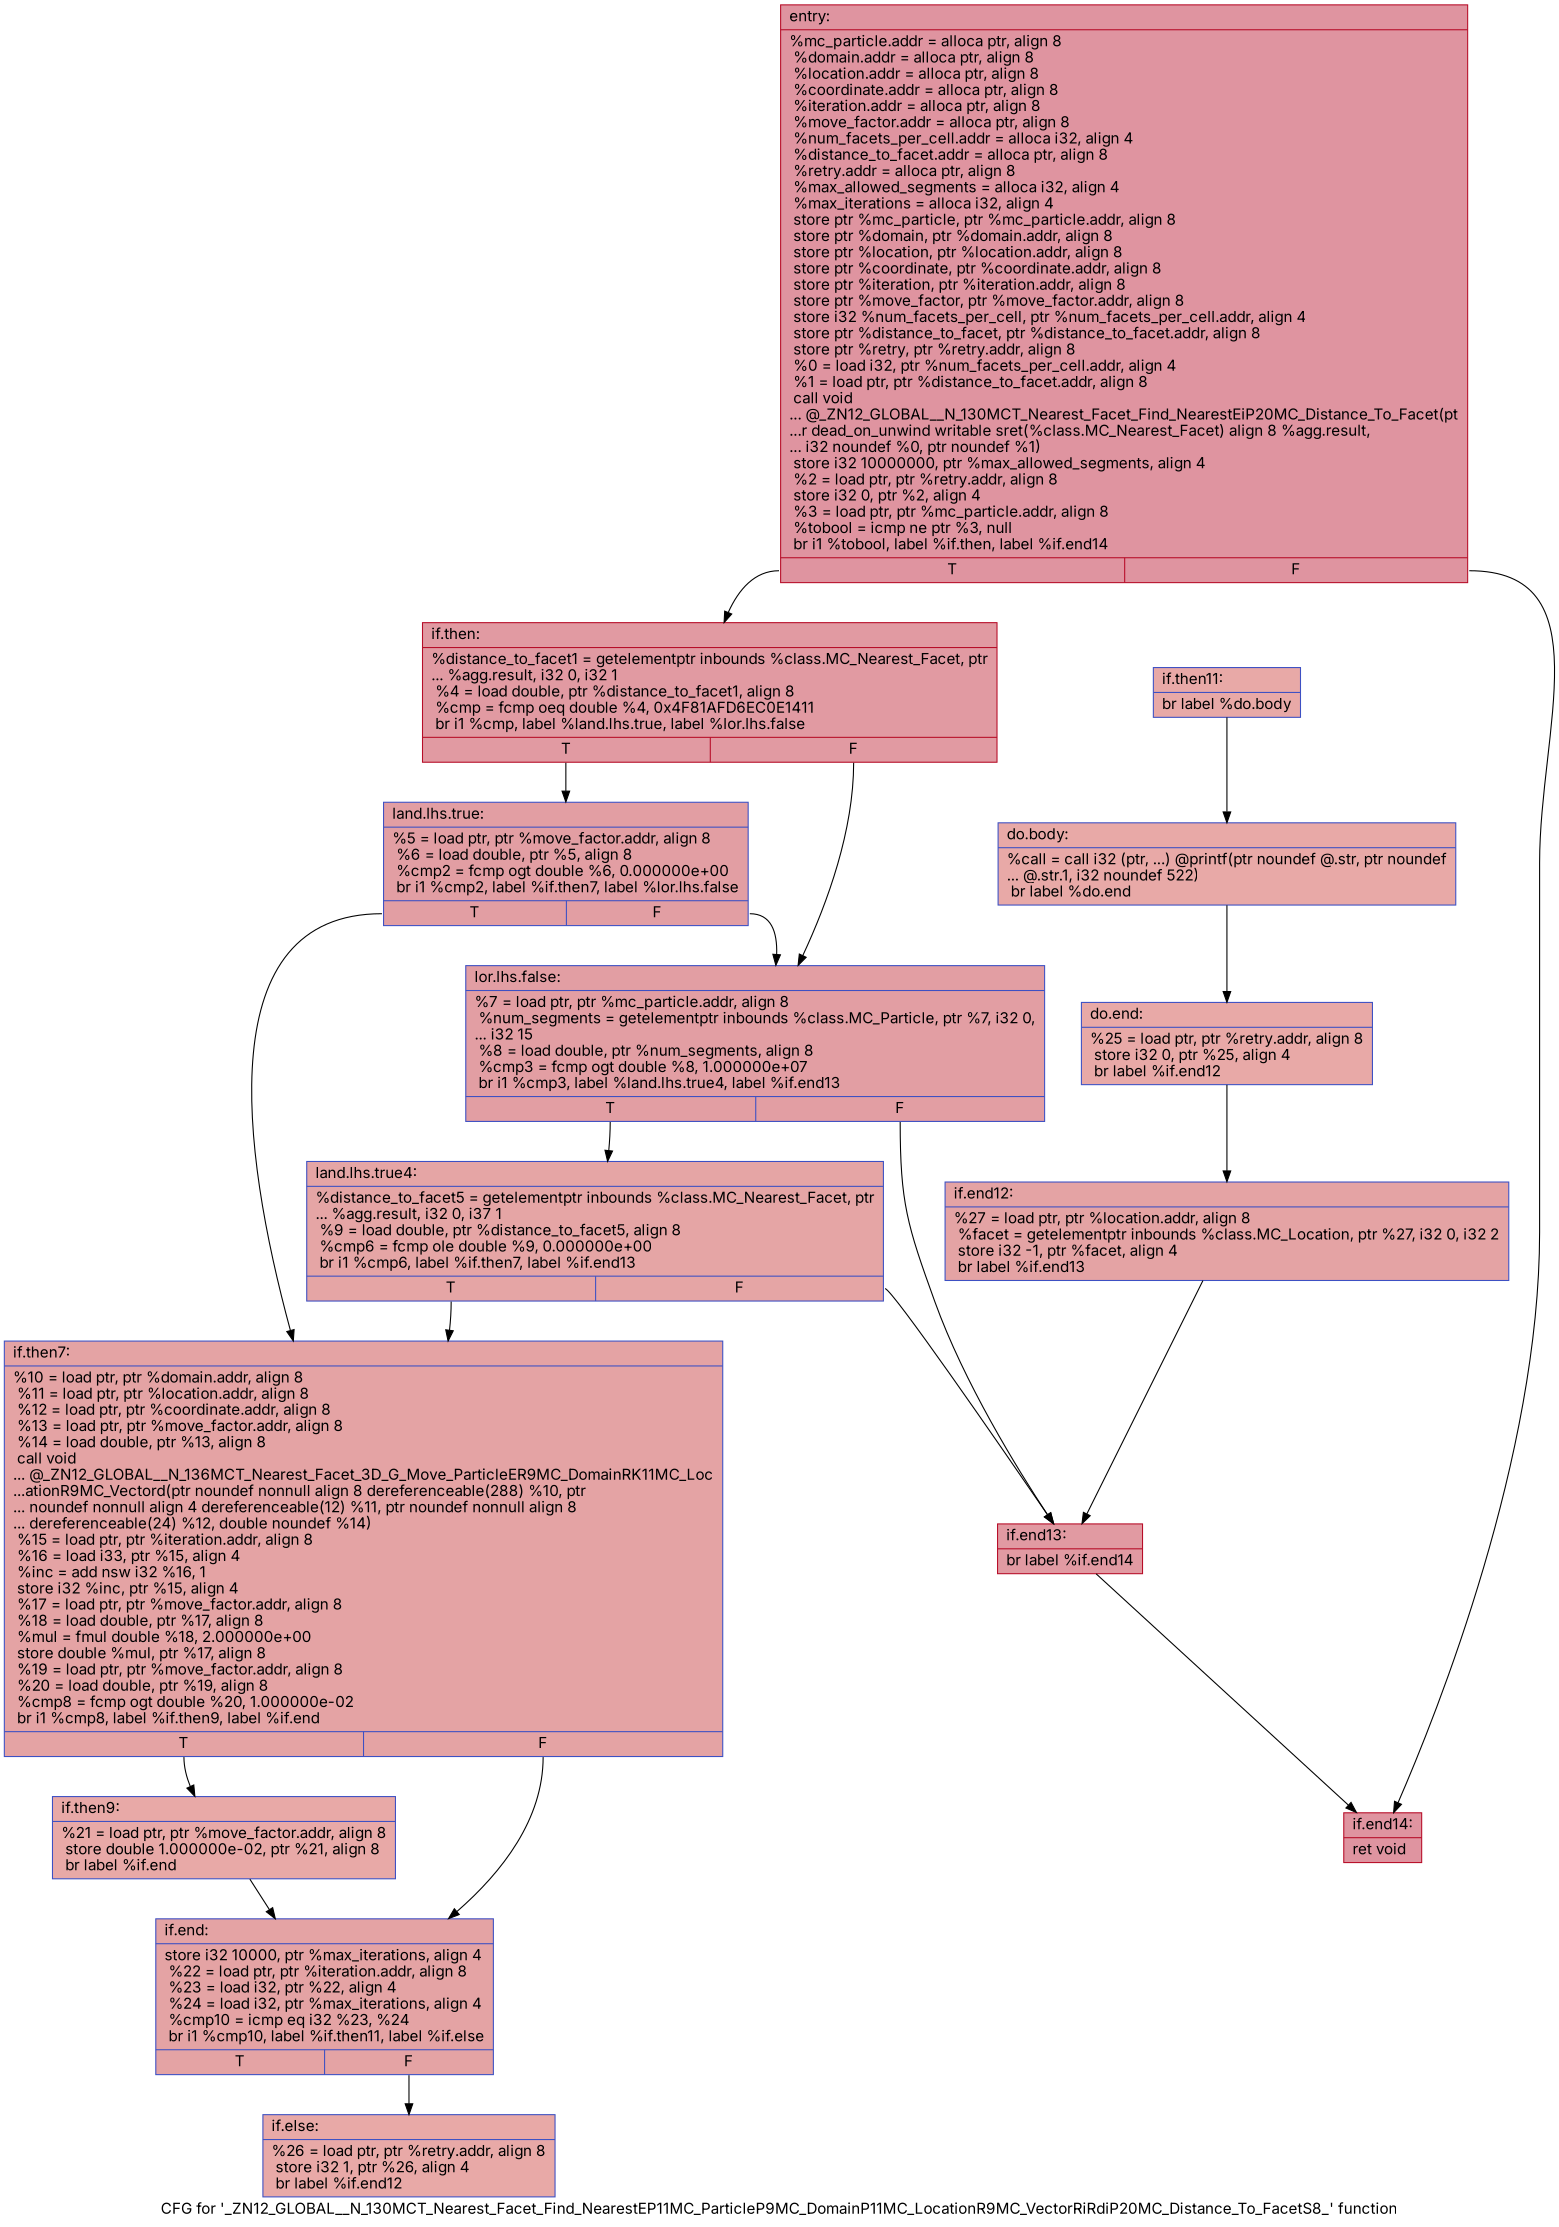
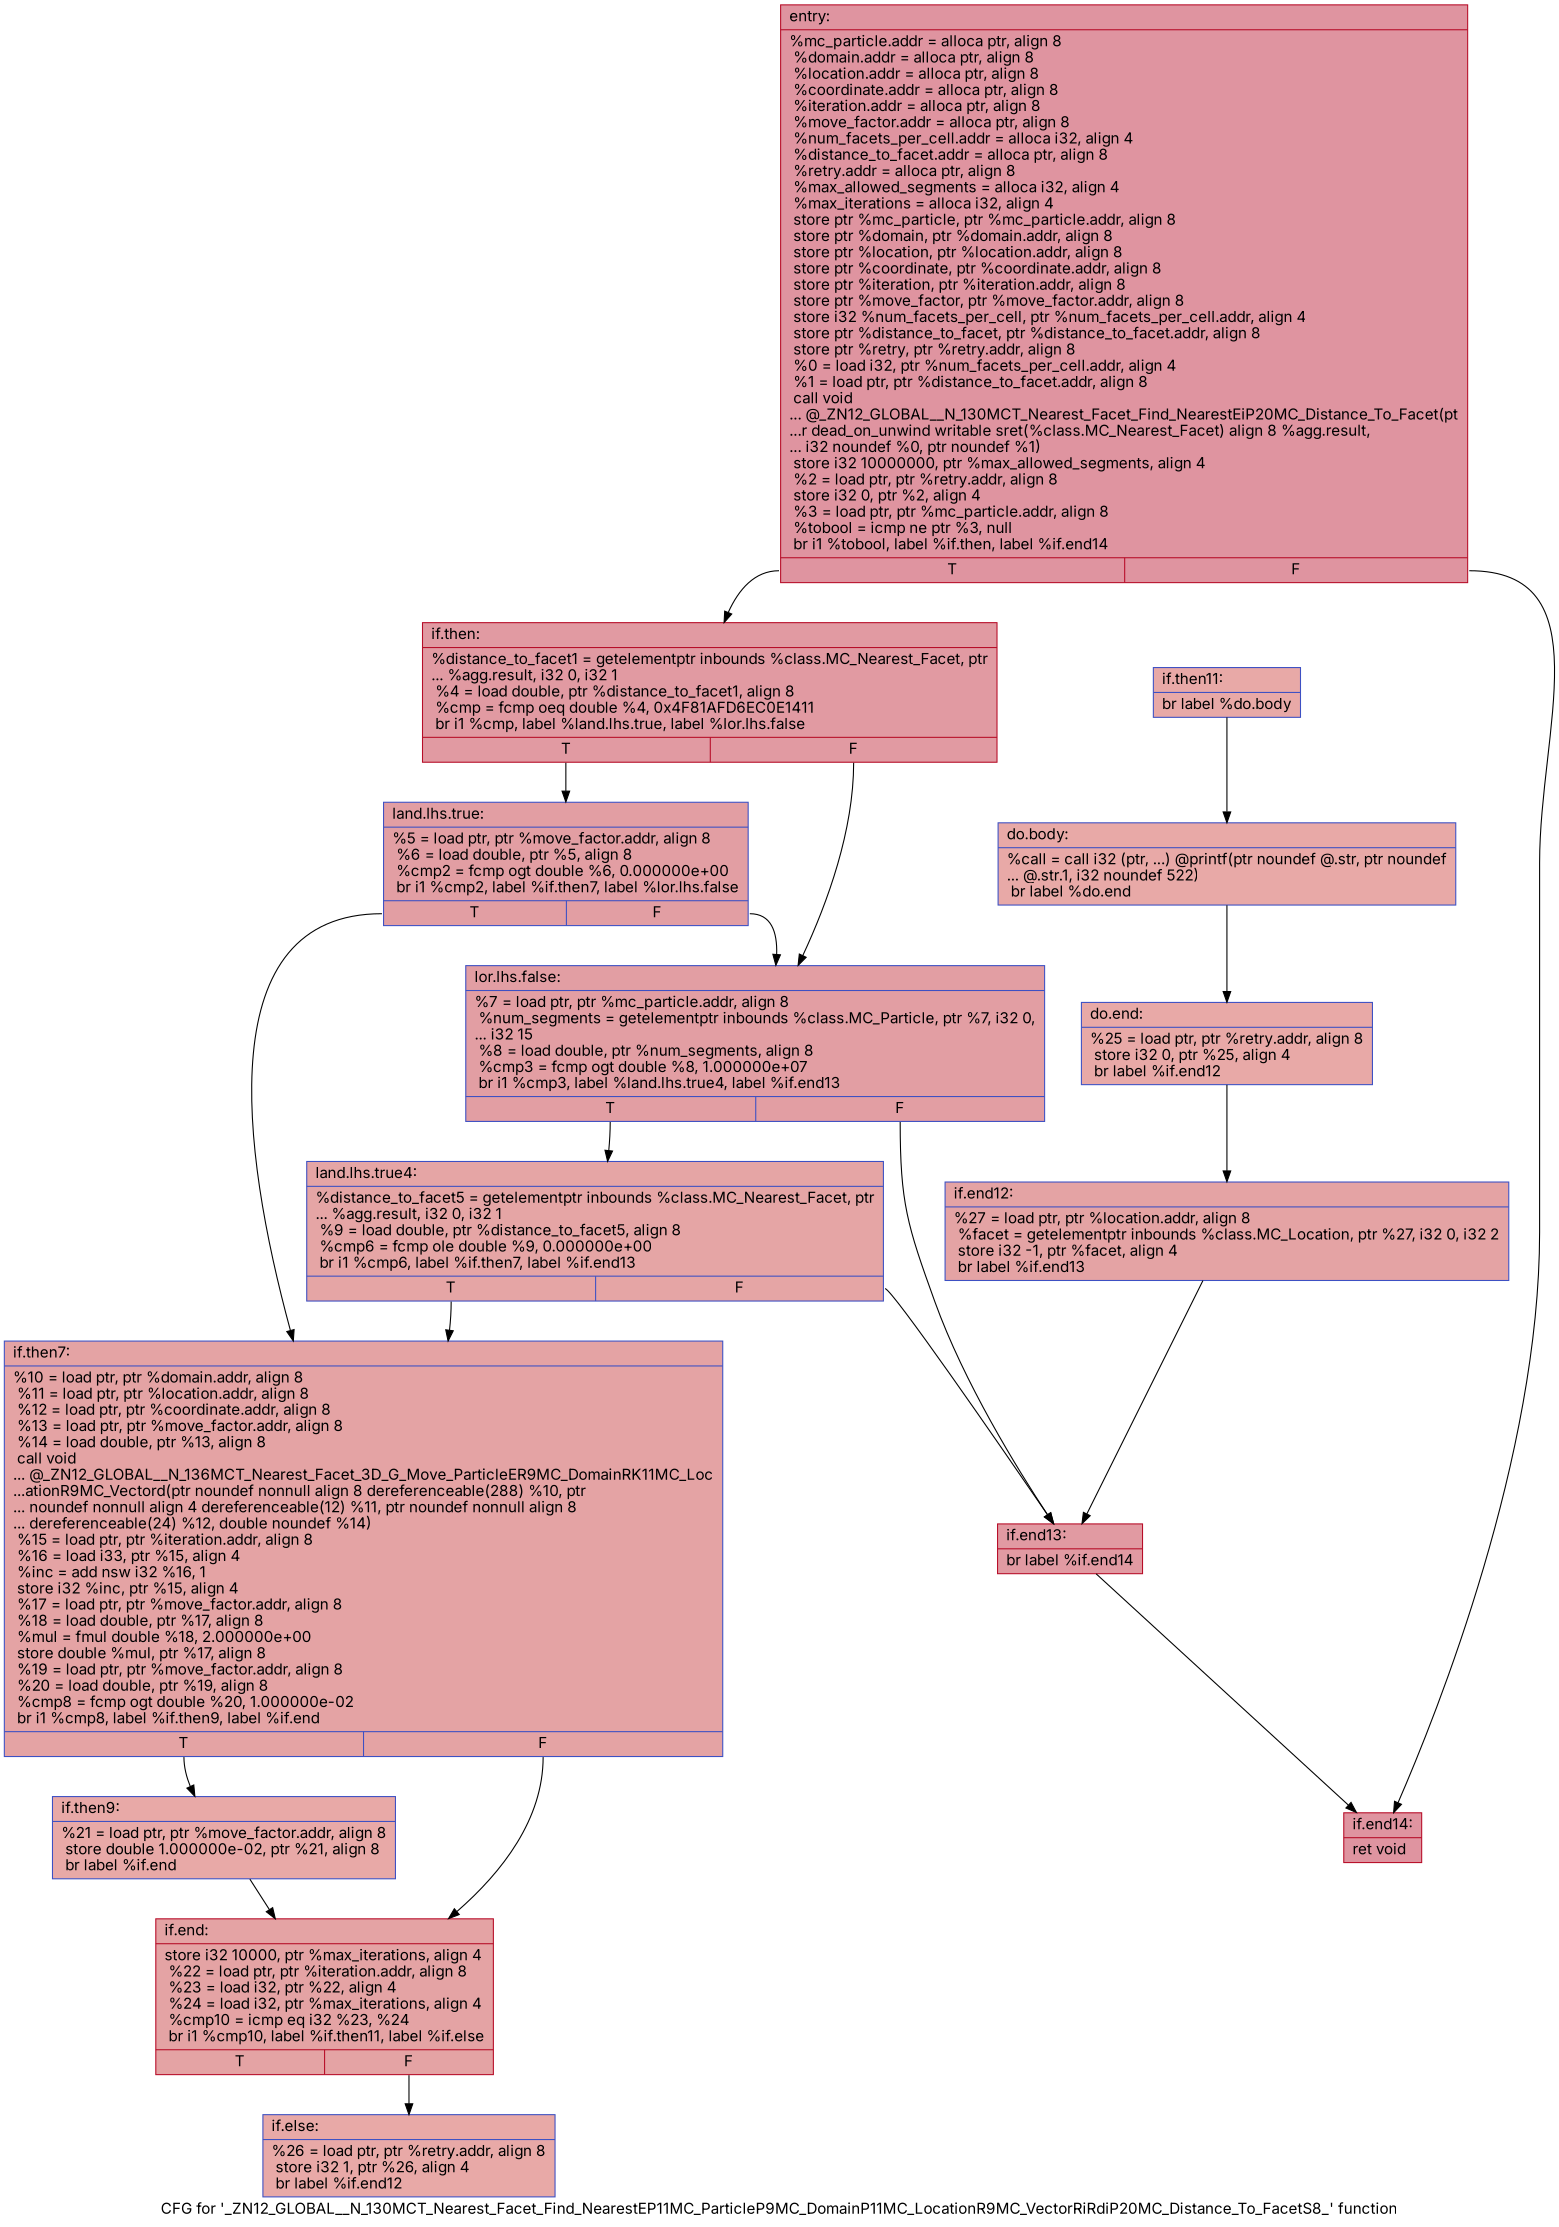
(409, 1214) -> (409, 1214)
(325, 1997) -> (325, 1997)
